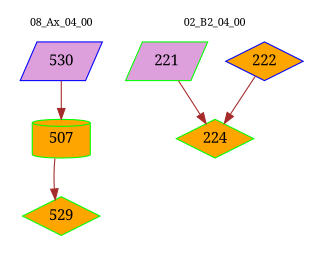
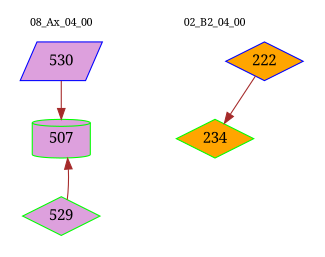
(167, 61) -> none
(61, 139) -> (61, 139)
(215, 139) -> (215, 139)
(54, 173) -> (68, 184)
(61, 216) -> (61, 216)
